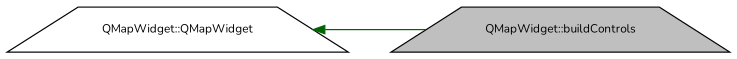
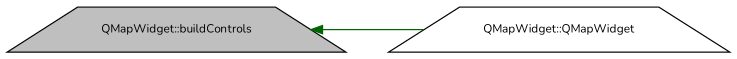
(376, 30) -> (373, 30)
